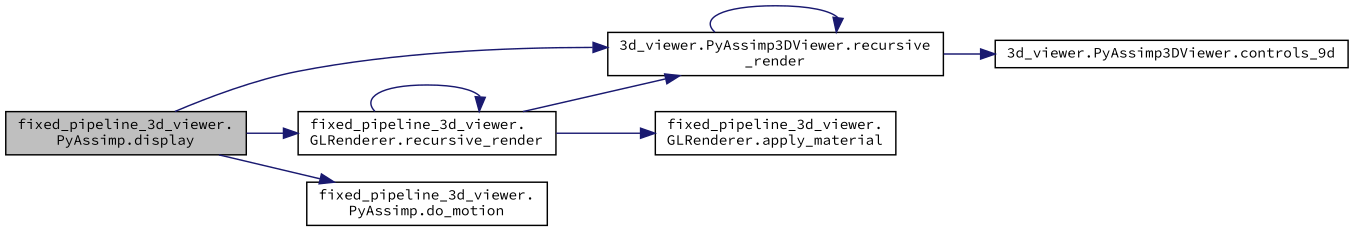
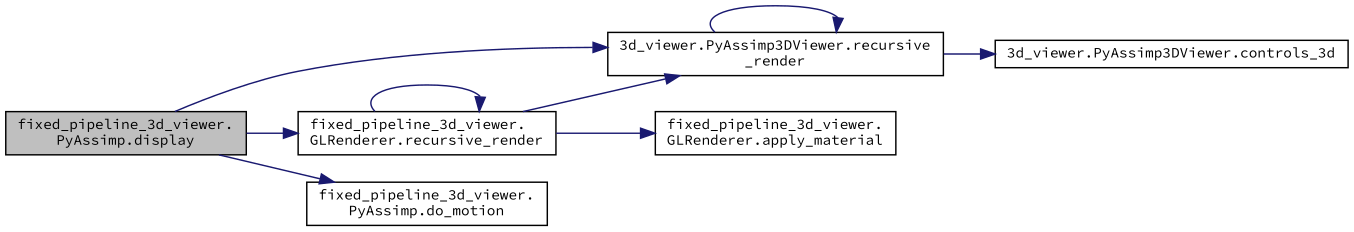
(1172, 54) -> (1172, 54)
